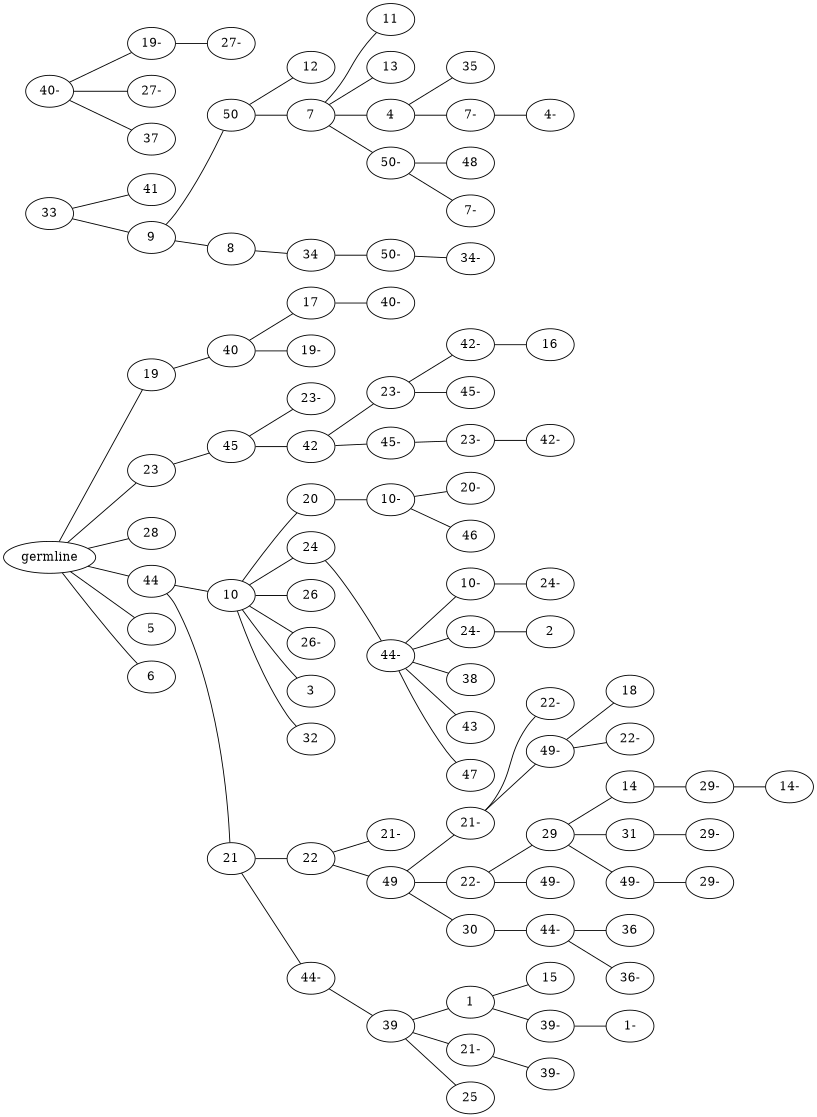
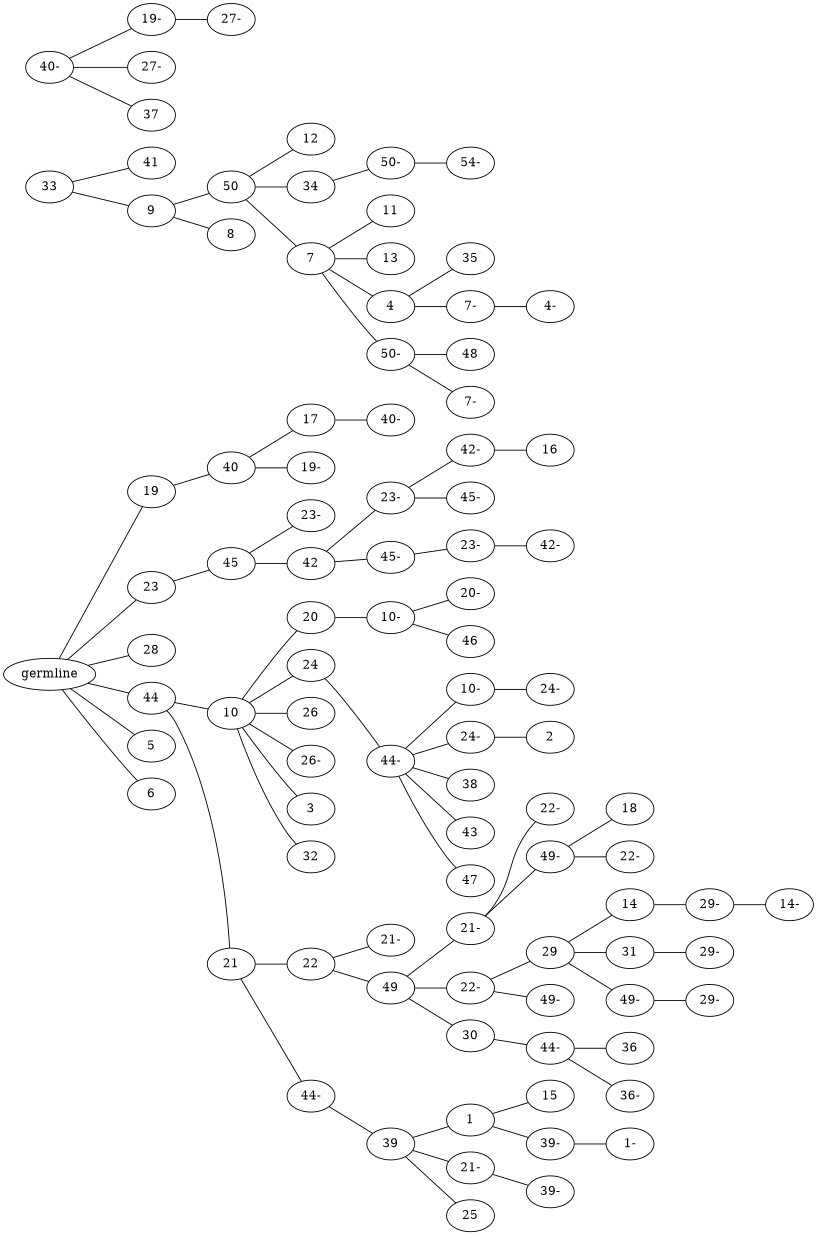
(271, 252) -> (271, 187)
(471, 259) -> (471, 163)
